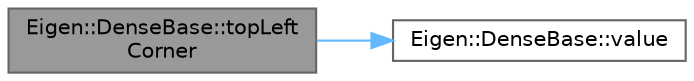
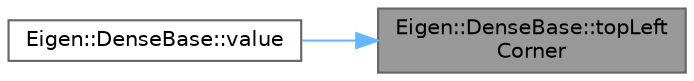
(344, 41) -> (329, 41)
